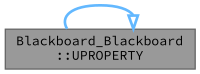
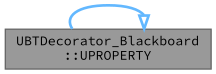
(100, 49) -> (108, 49)
